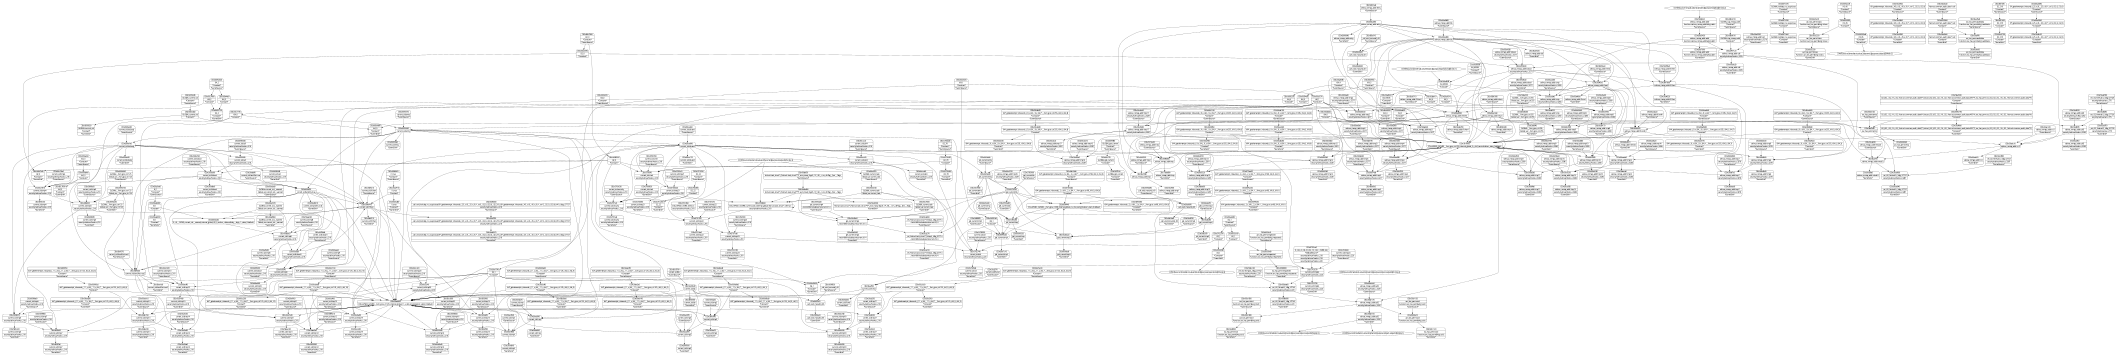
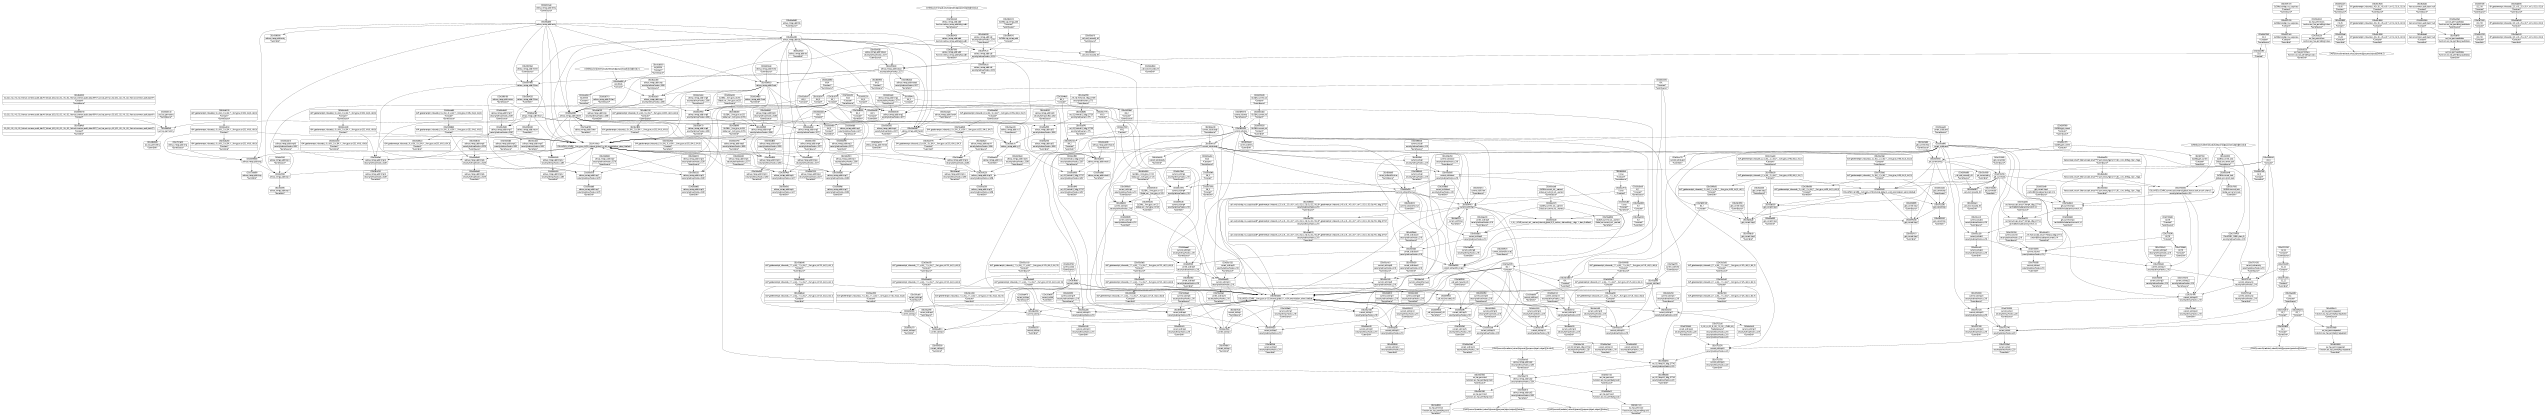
(1731, 73) -> (983, 73)
(220, 92) -> (1090, 108)
(706, 199) -> (2190, 235)
